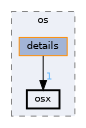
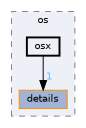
(43, 68) -> (43, 68)
